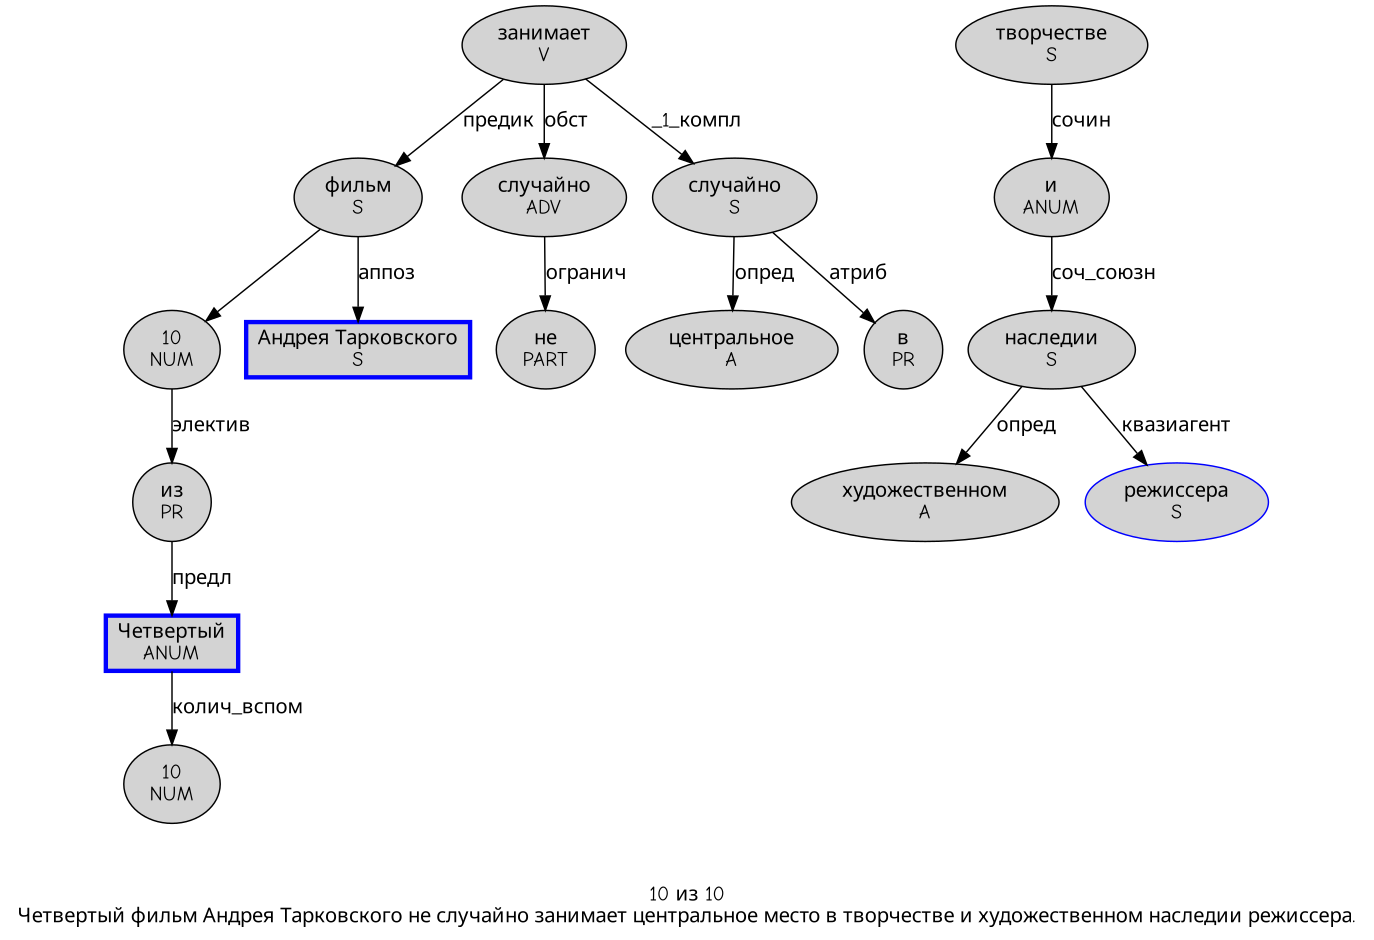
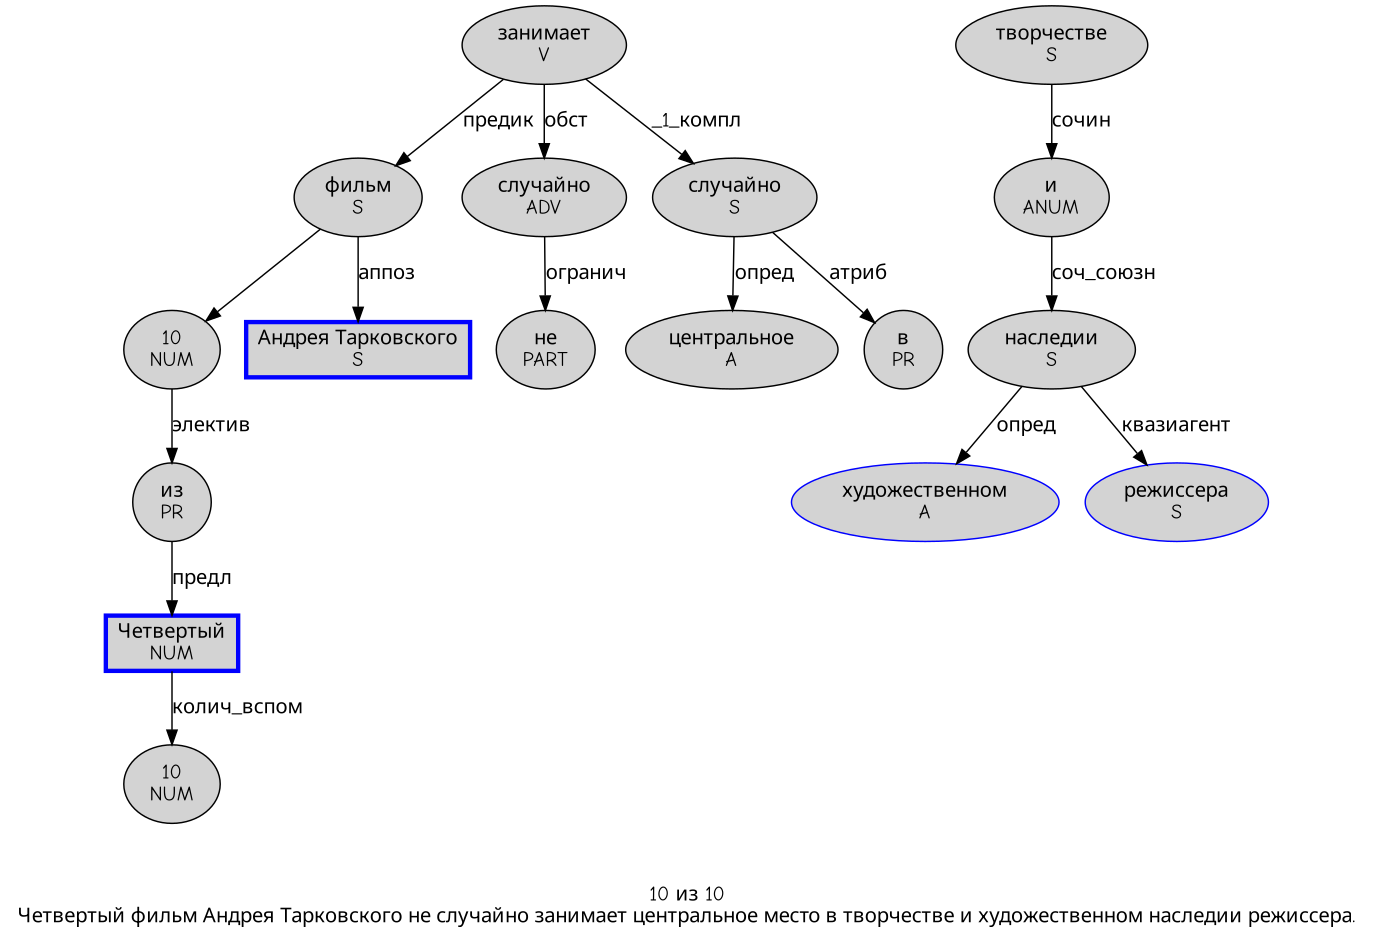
(925, 502) -> (925, 502)
(172, 643) -> (172, 643)
